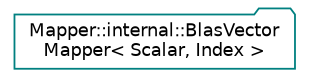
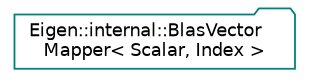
(155, 42) -> (155, 42)
